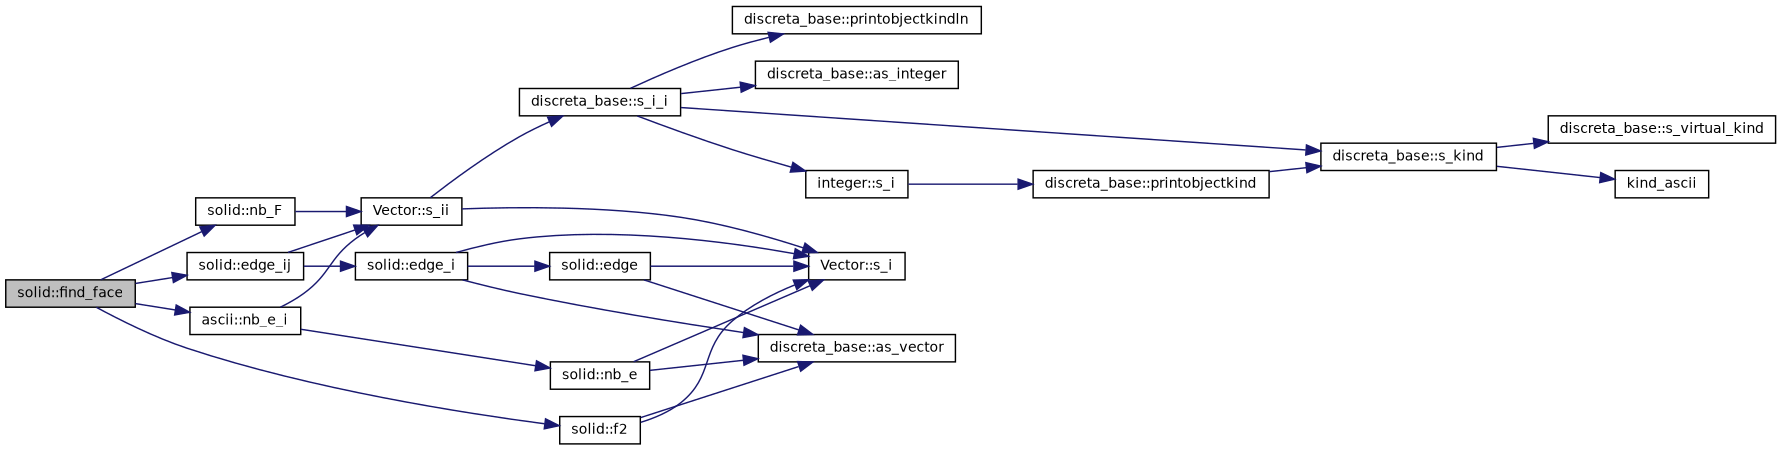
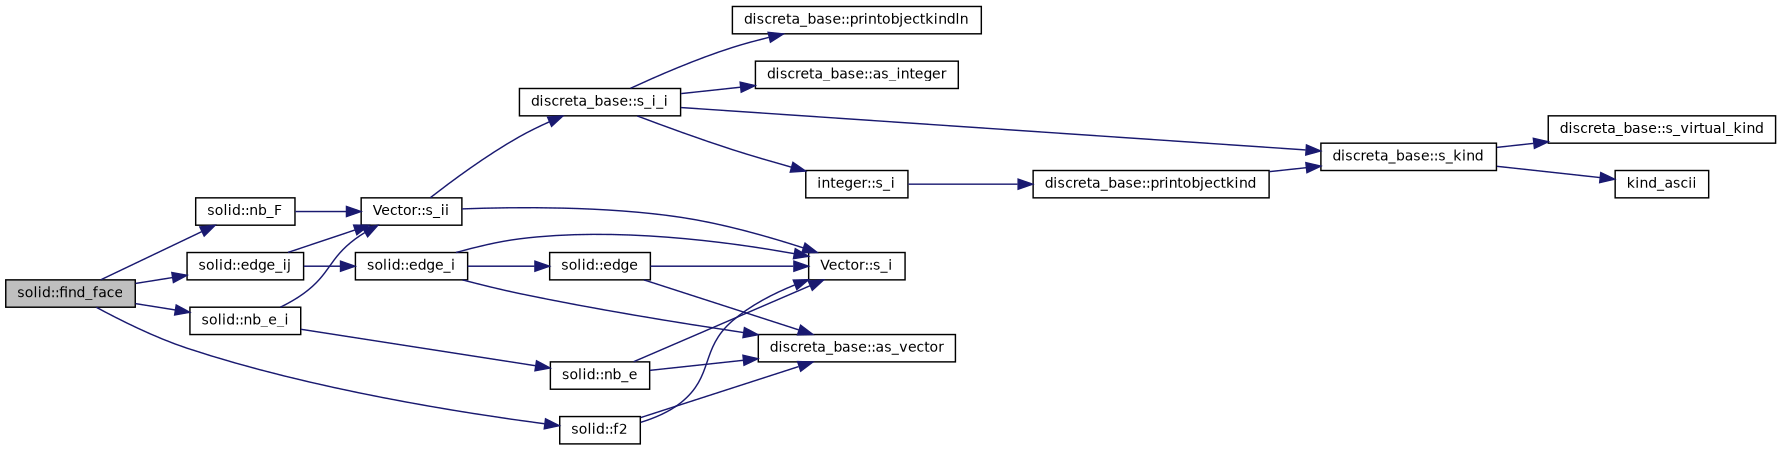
(245, 321) -> (245, 321)
